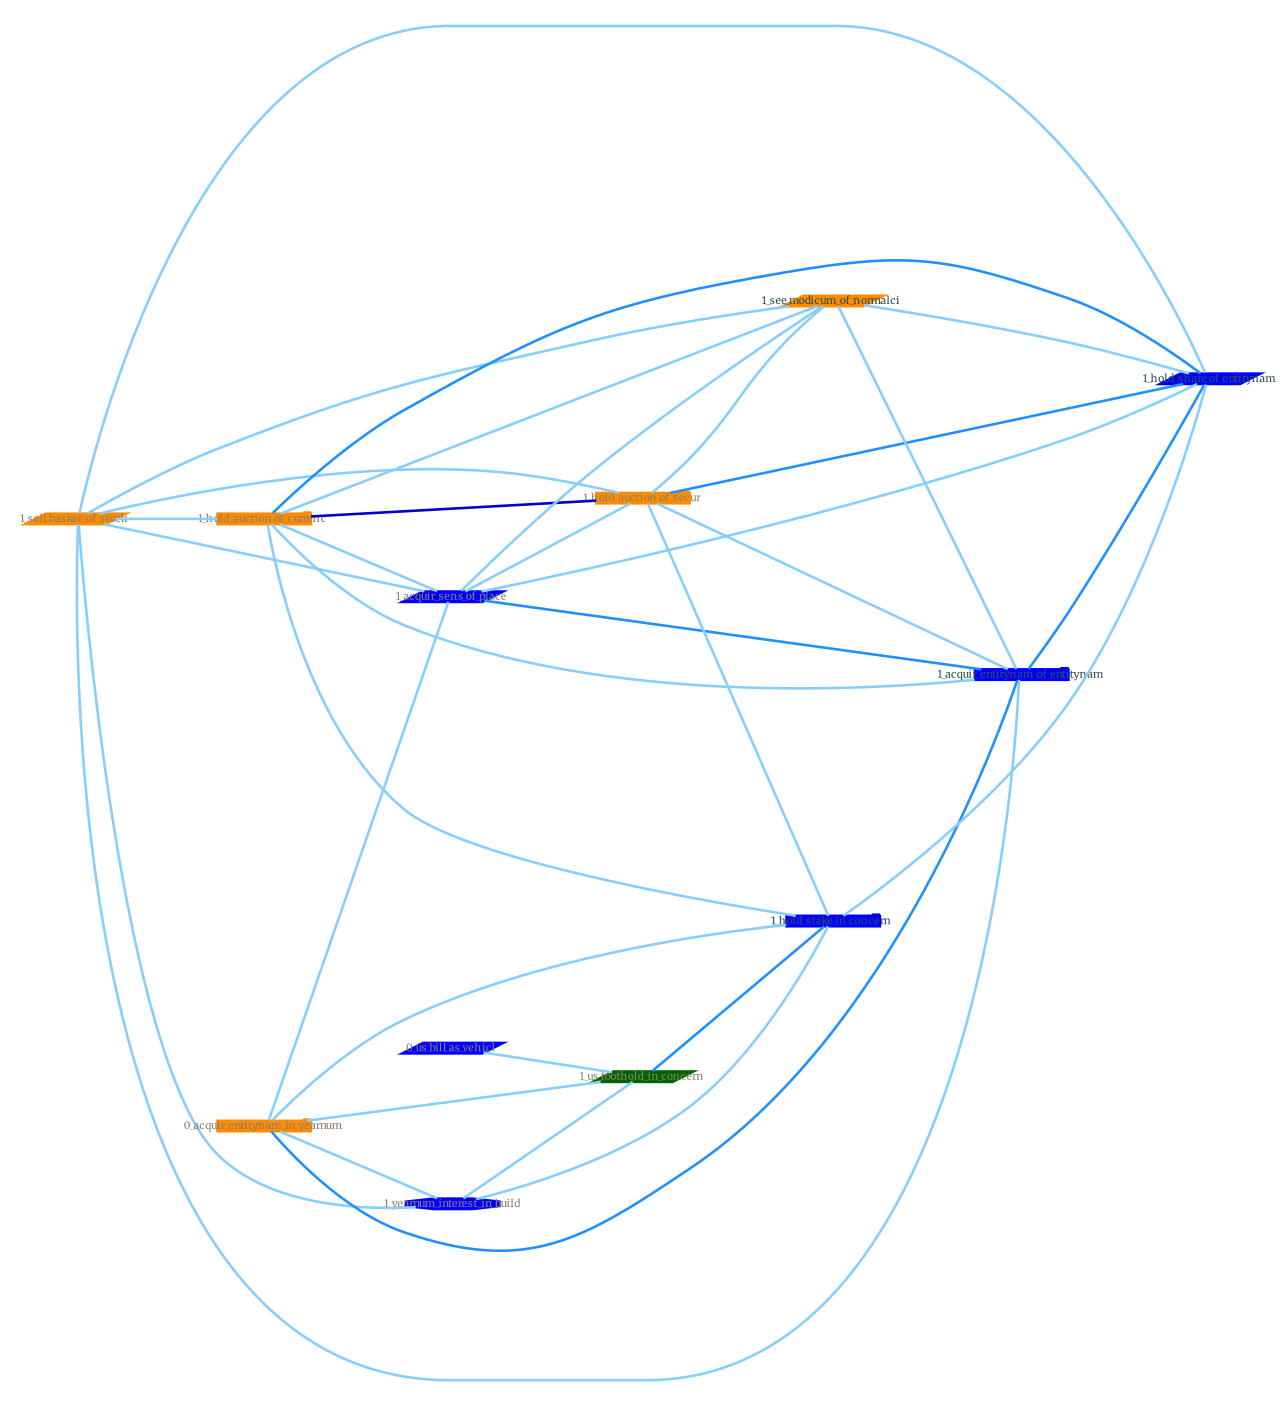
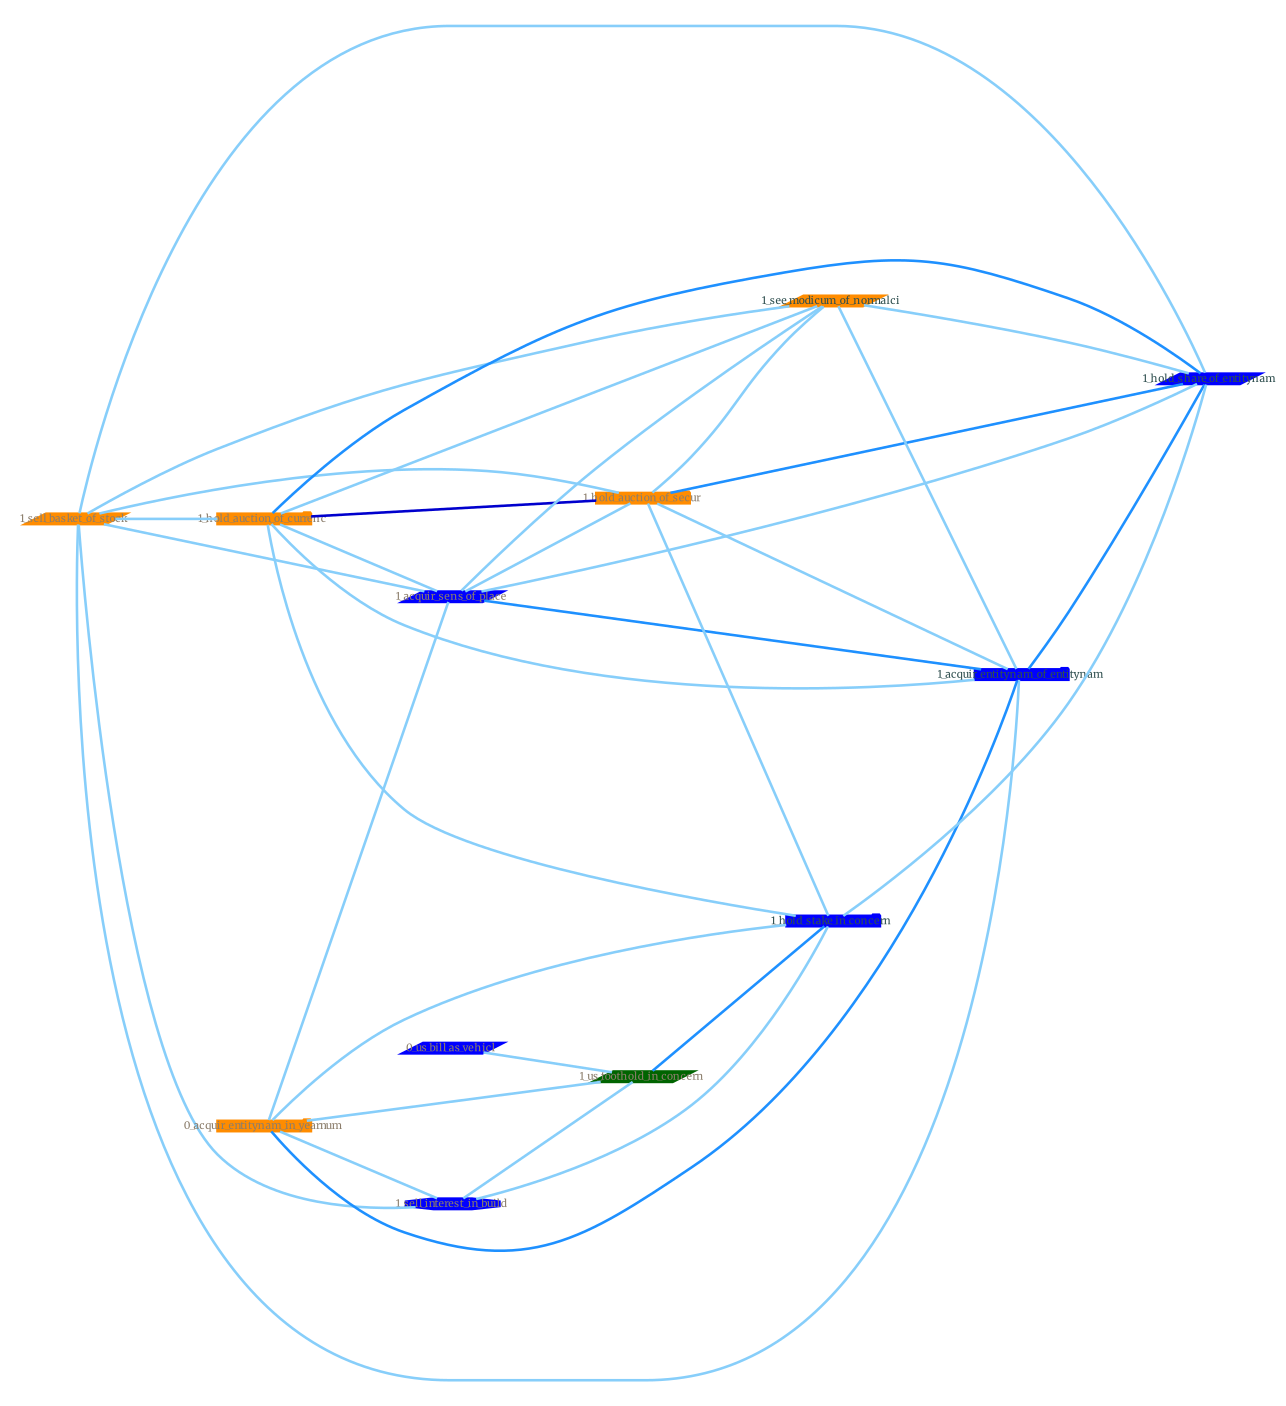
(453, 1204) -> (453, 1204)
